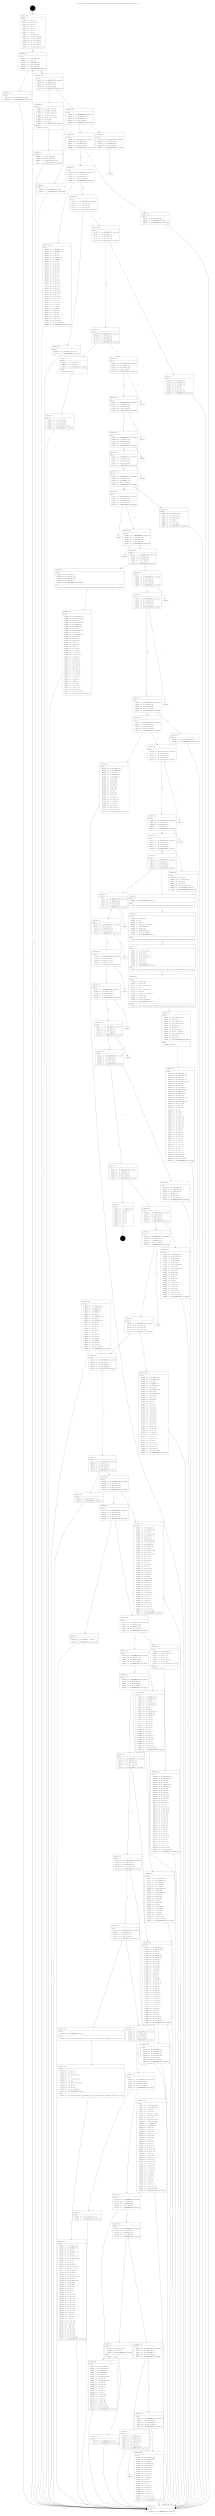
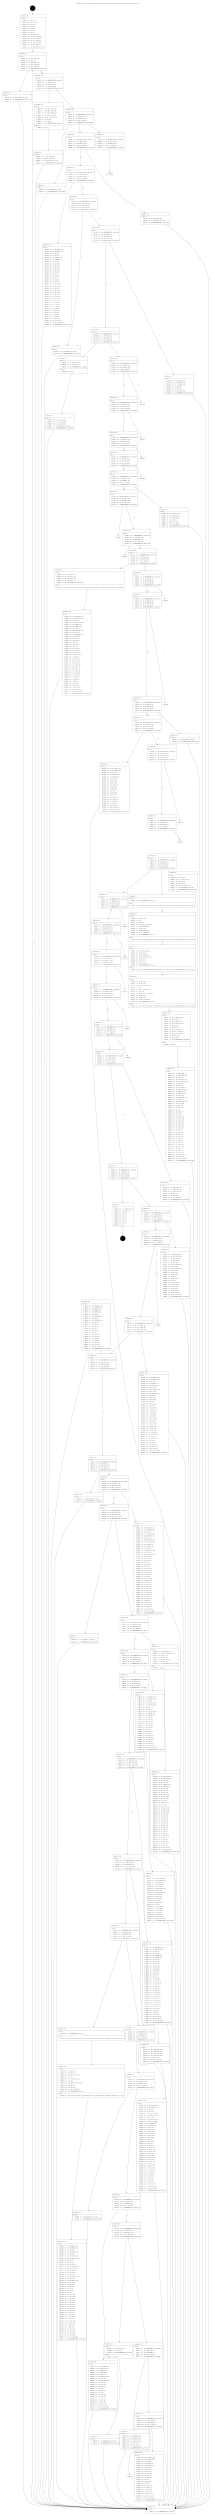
(162, 842) -> none
